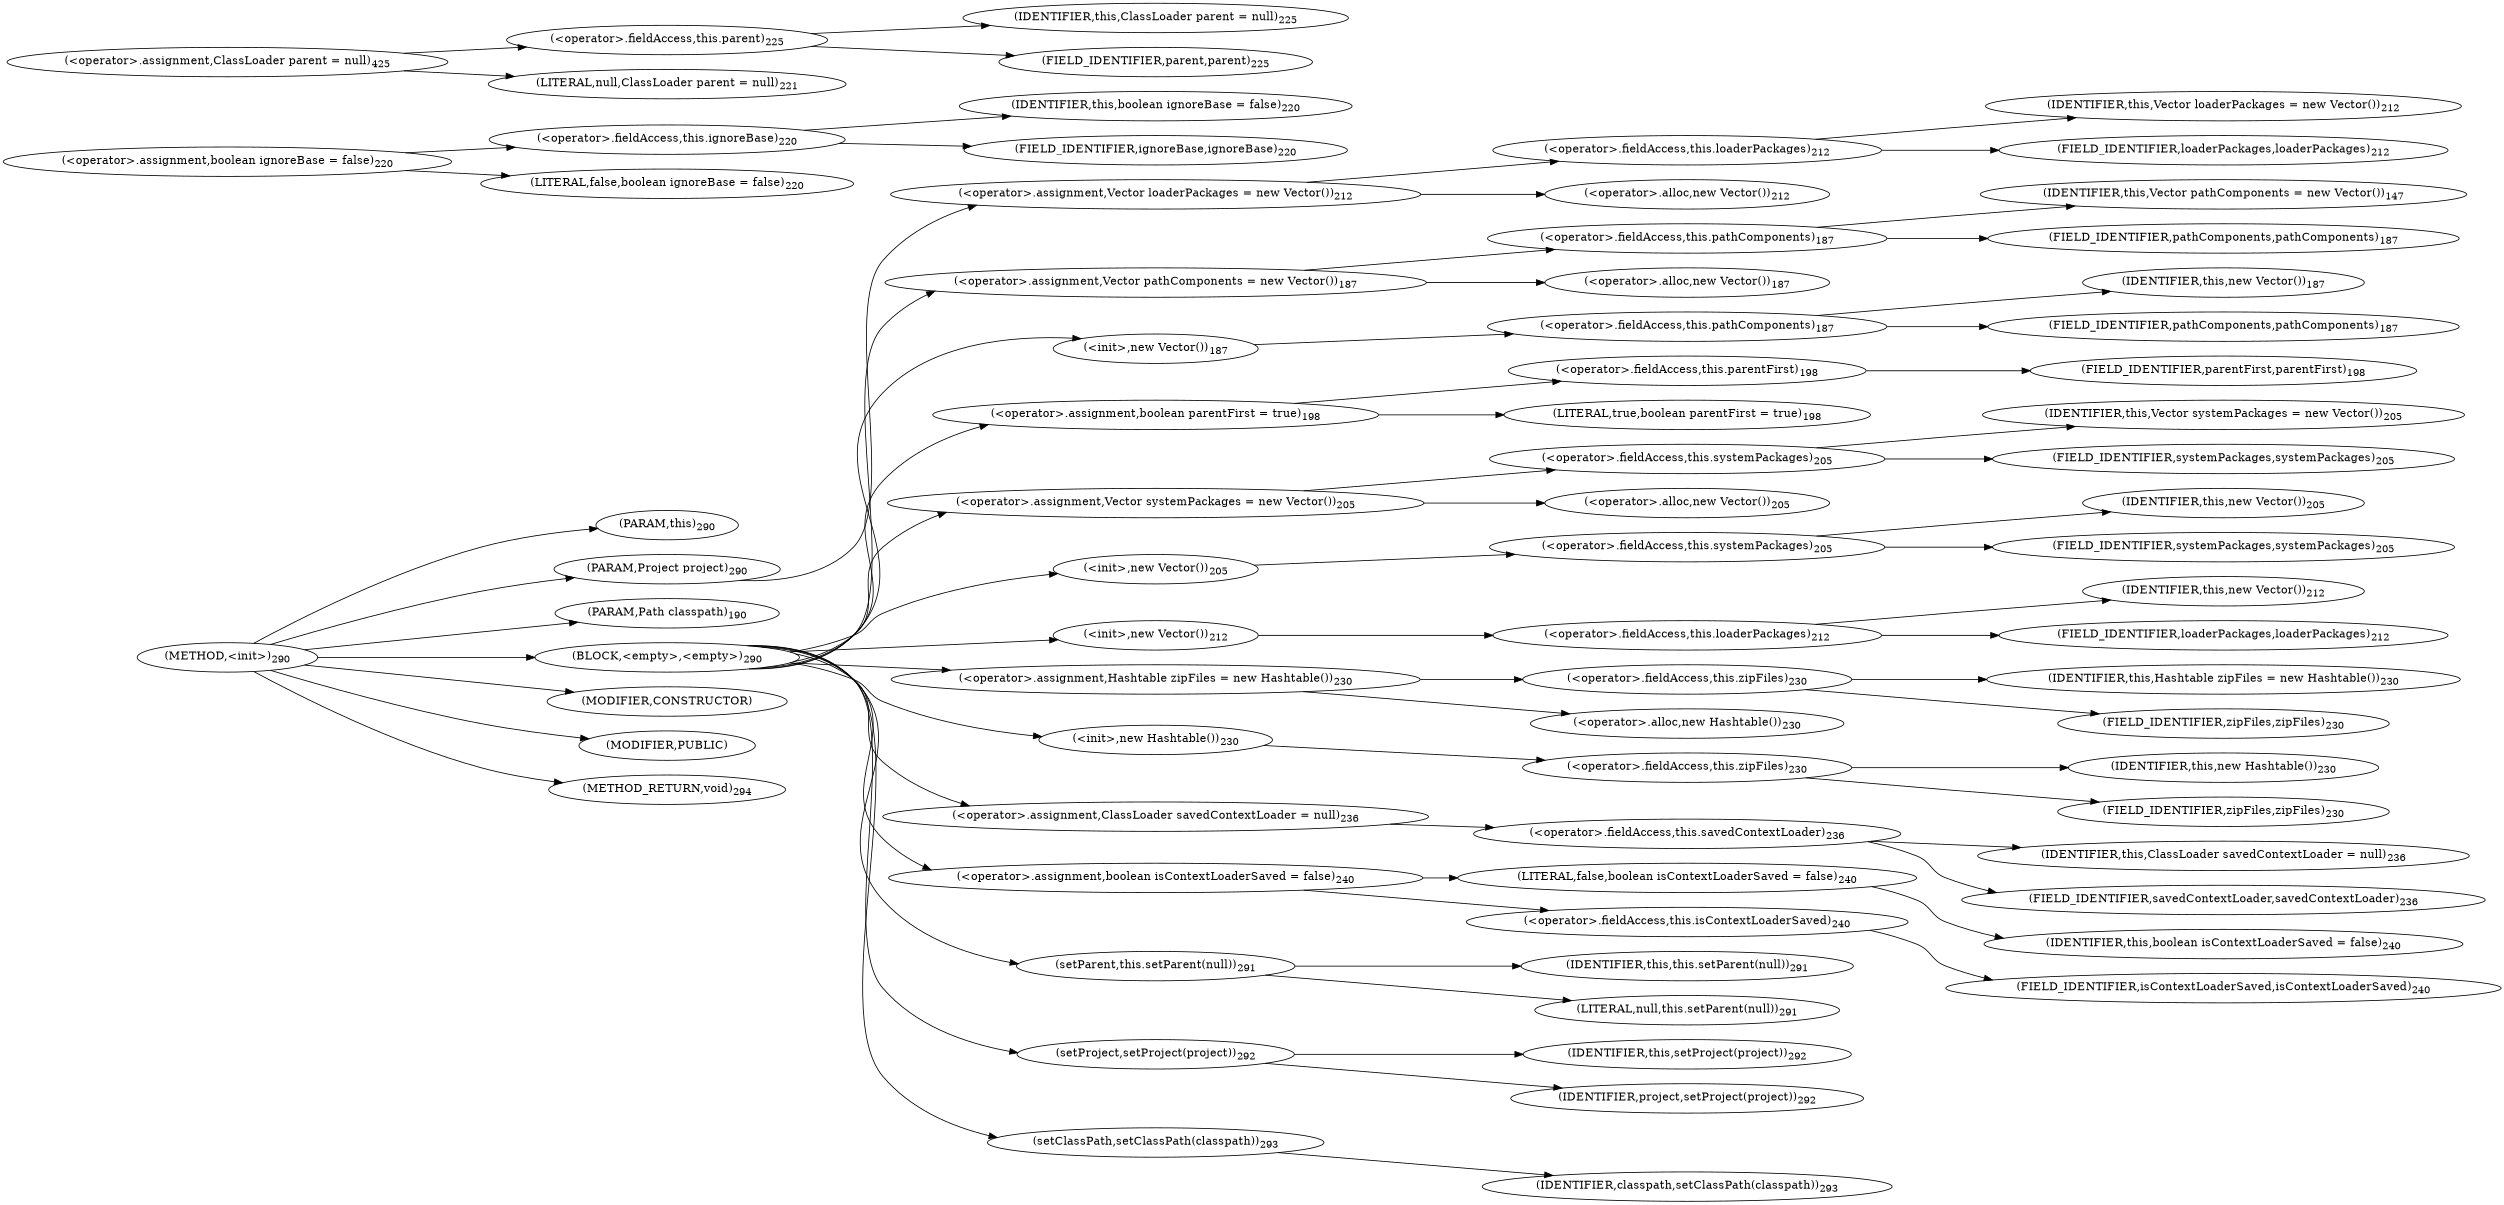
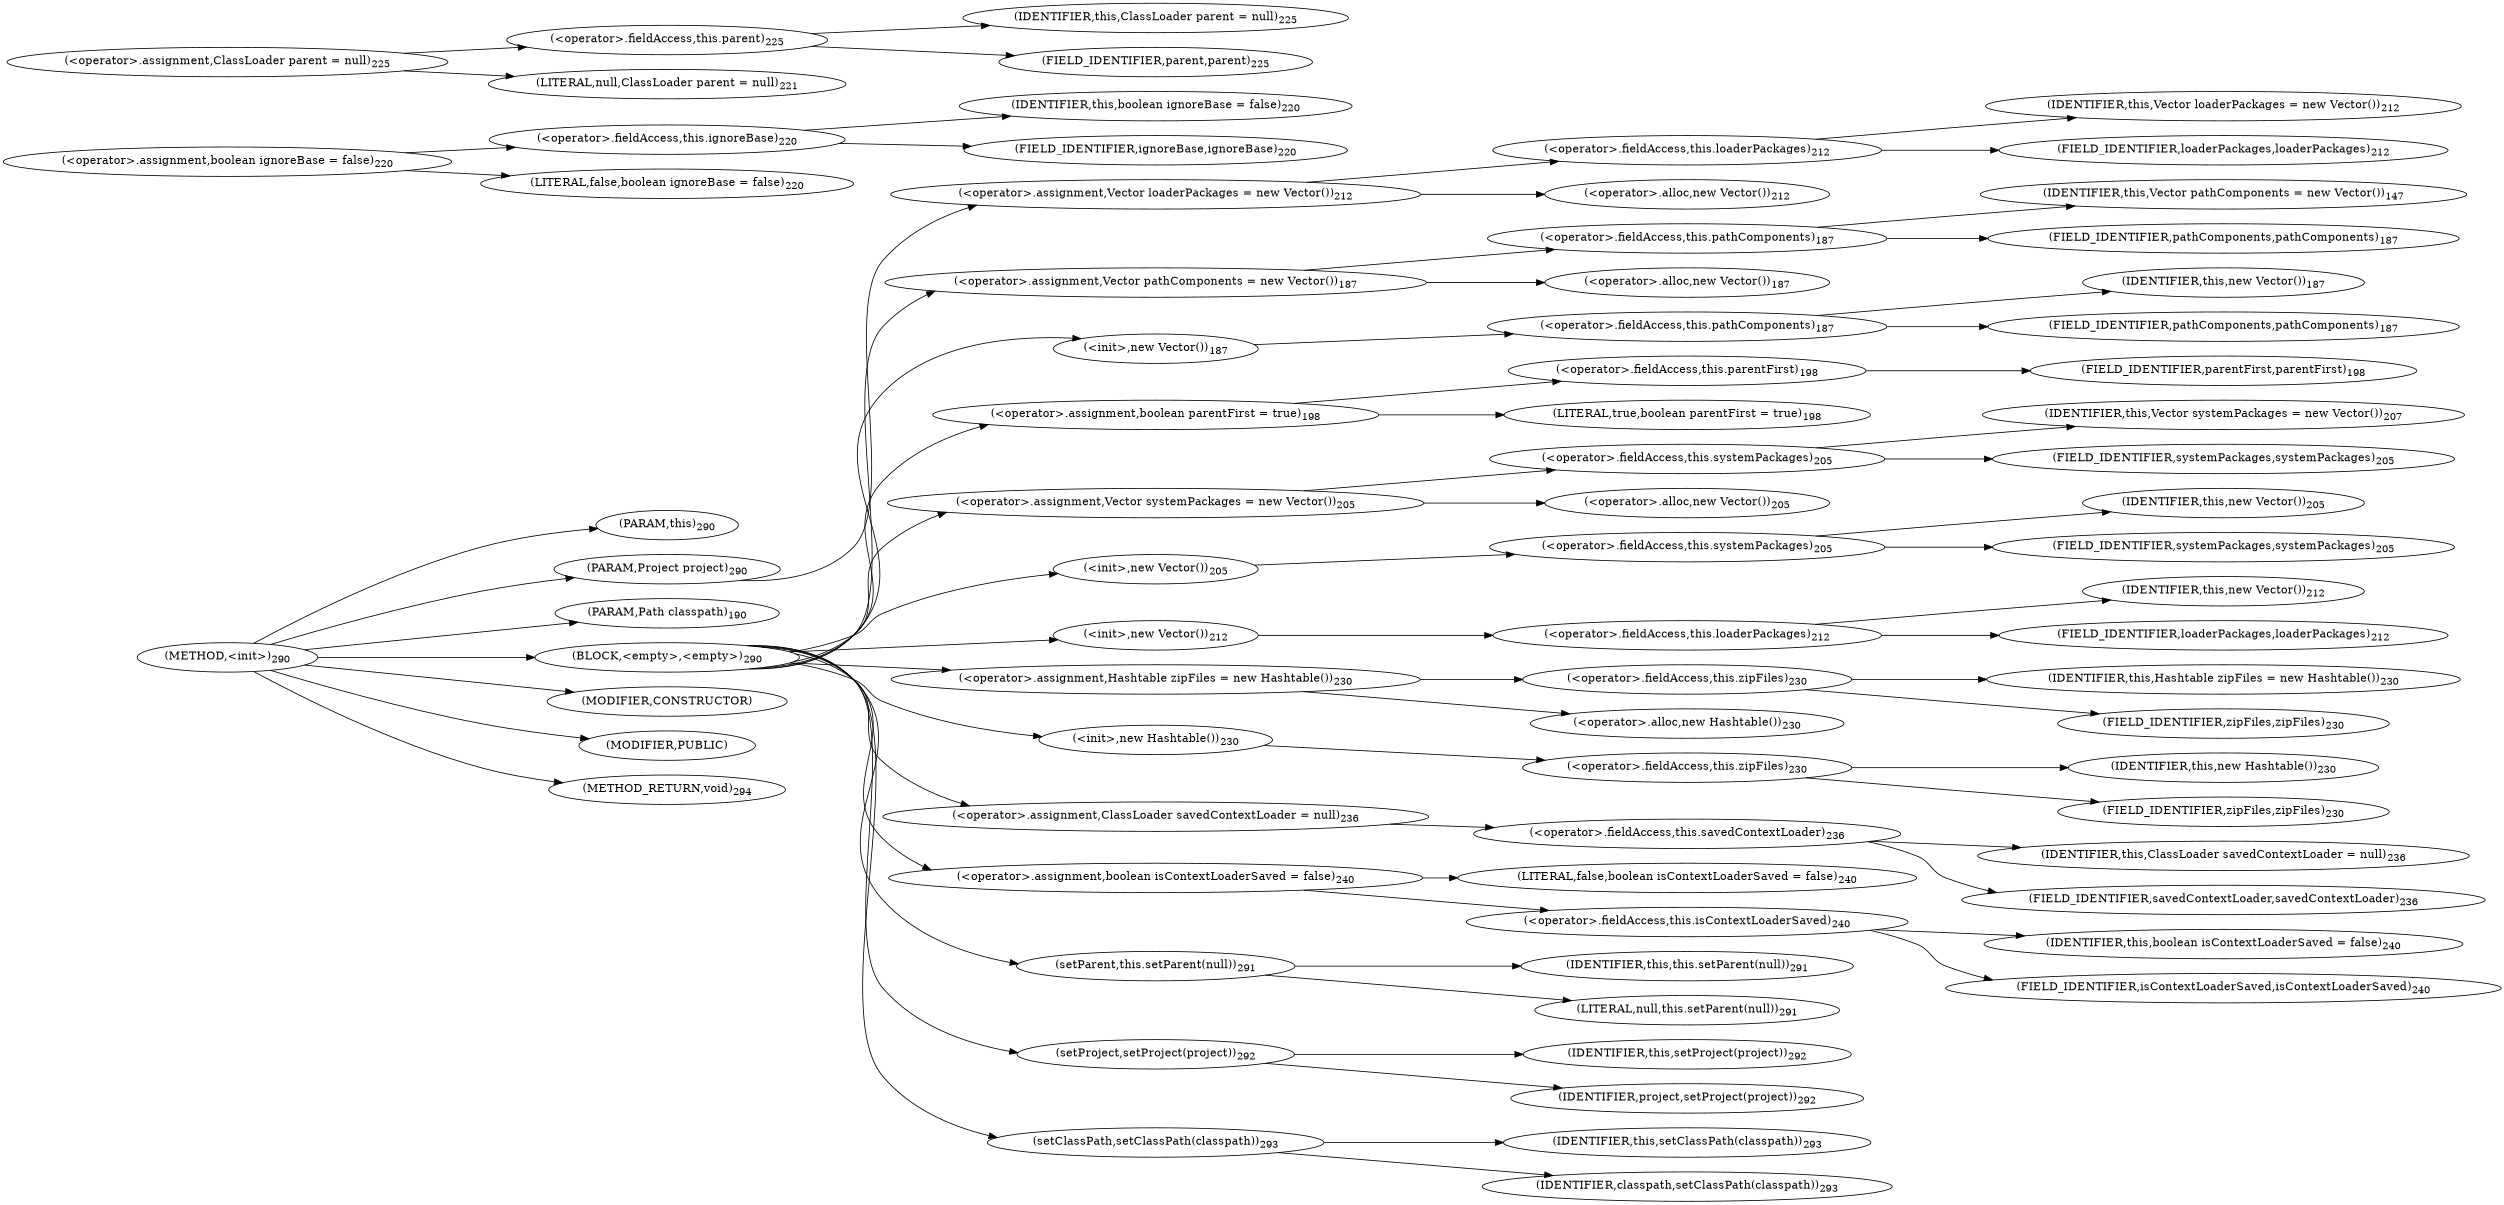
(381, 61) -> (381, 61)
(2393, 414) -> (2393, 414)
(1933, 913) -> (1946, 933)
none -> (1687, 1143)
